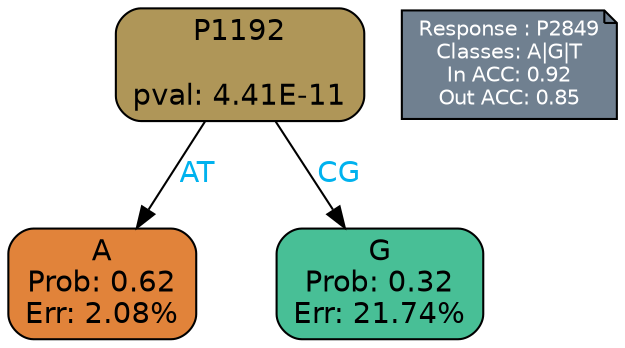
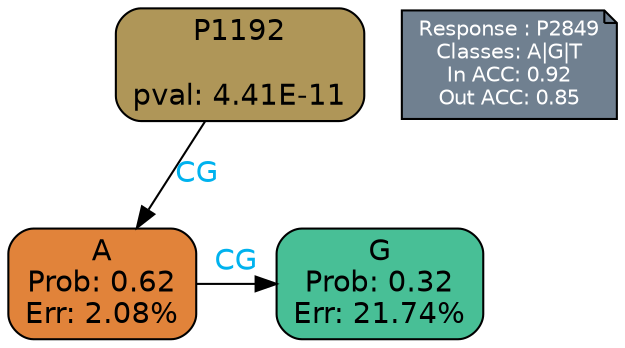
(304, 166) -> (226, 284)
(197, 174) -> (197, 174)
